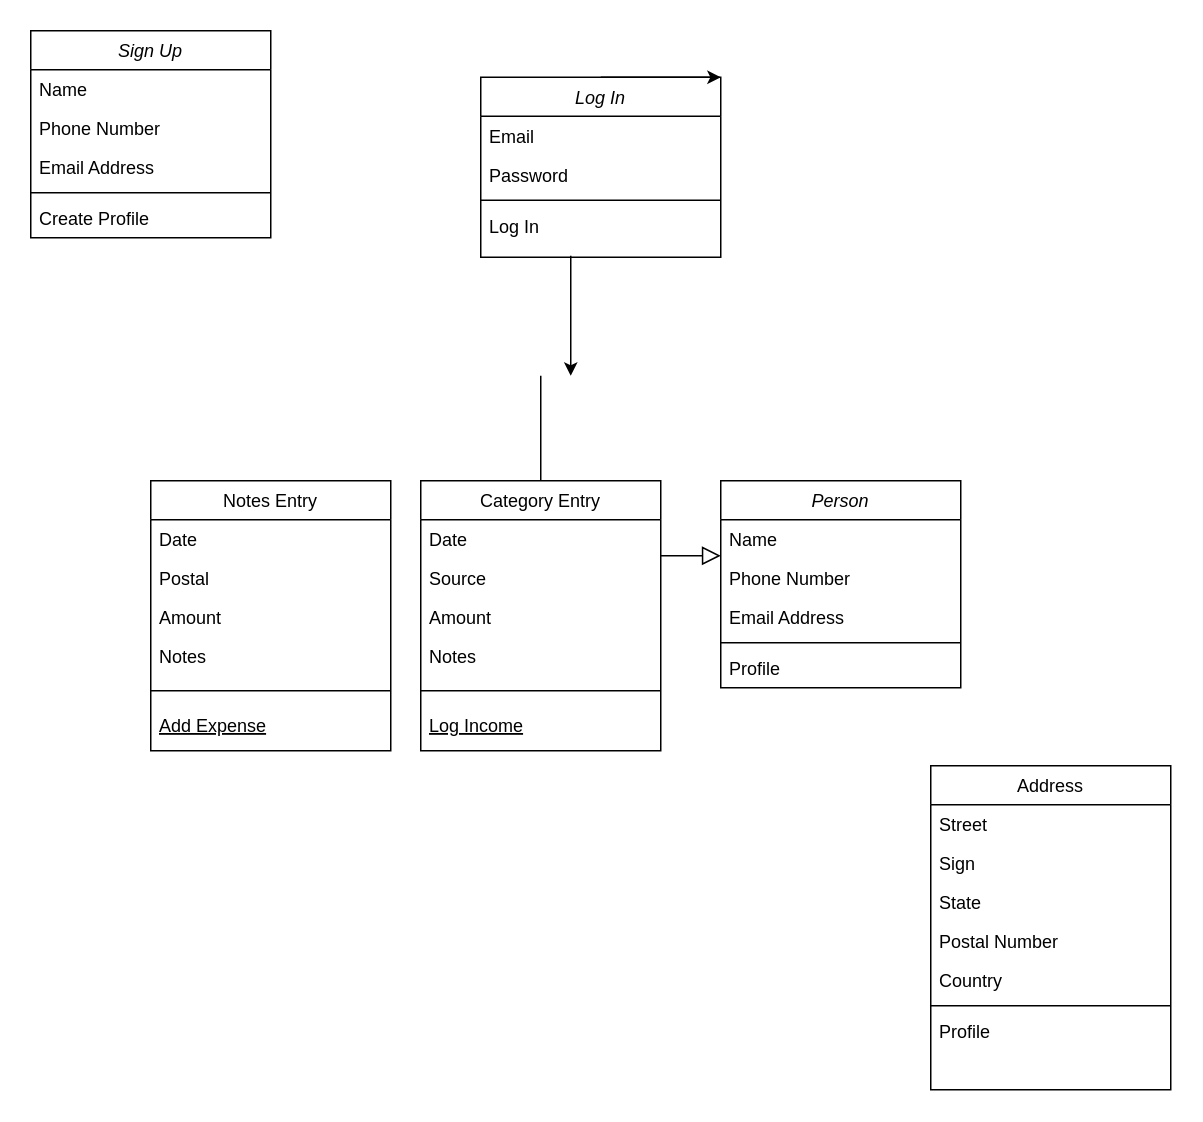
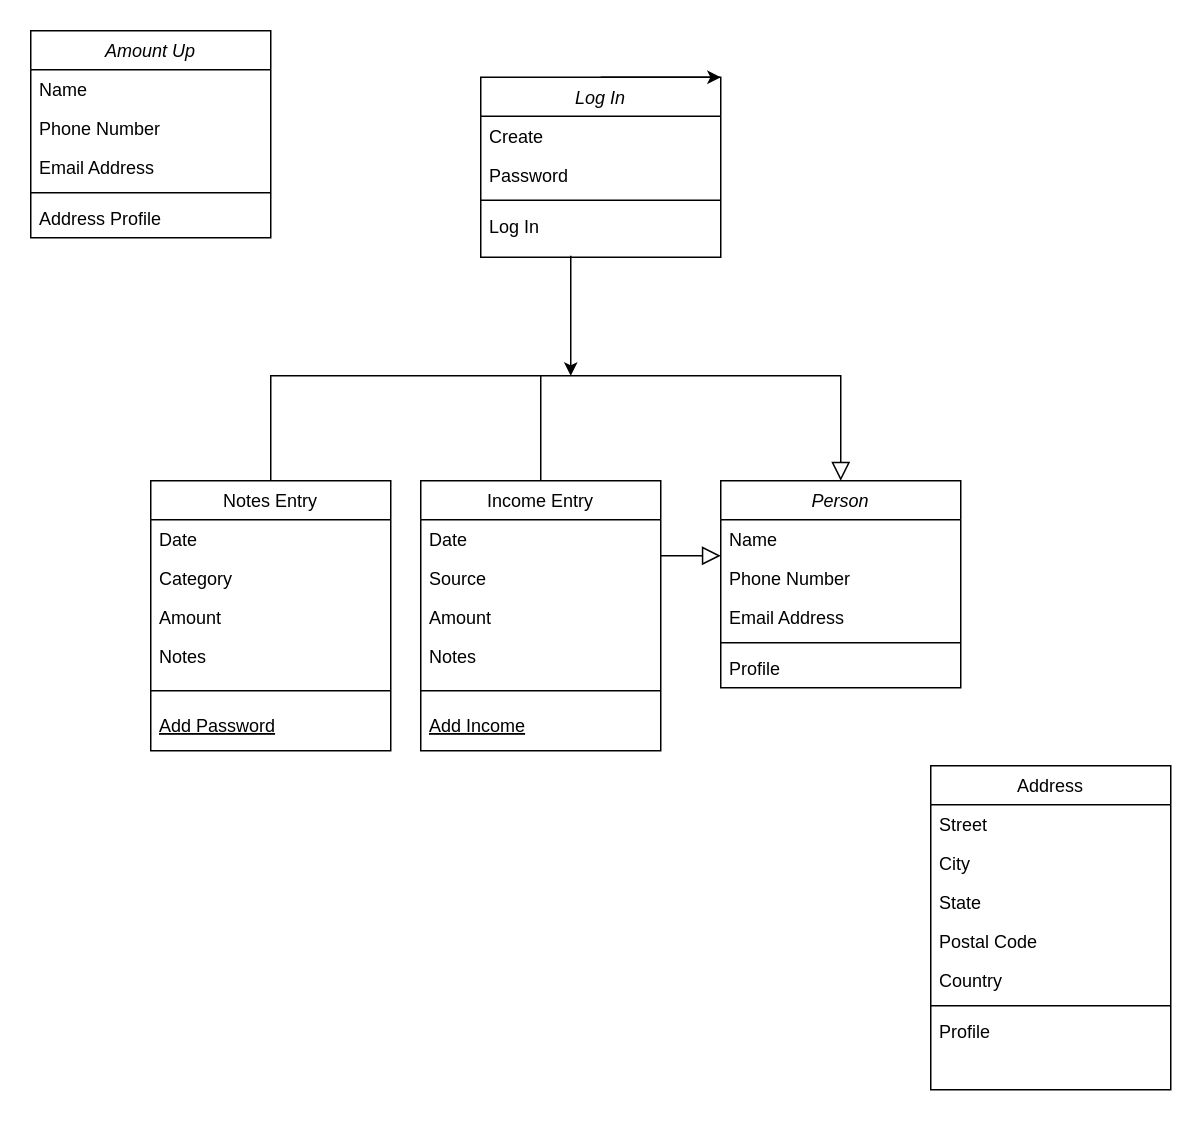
(150, 51) -> (150, 51)
(510, 137) -> (519, 137)
(103, 219) -> (108, 219)
none -> (546, 376)
(540, 501) -> (540, 501)
(187, 579) -> (199, 579)
(212, 726) -> (217, 726)
(477, 726) -> (477, 726)
(957, 864) -> (957, 864)
(1000, 942) -> (990, 942)
